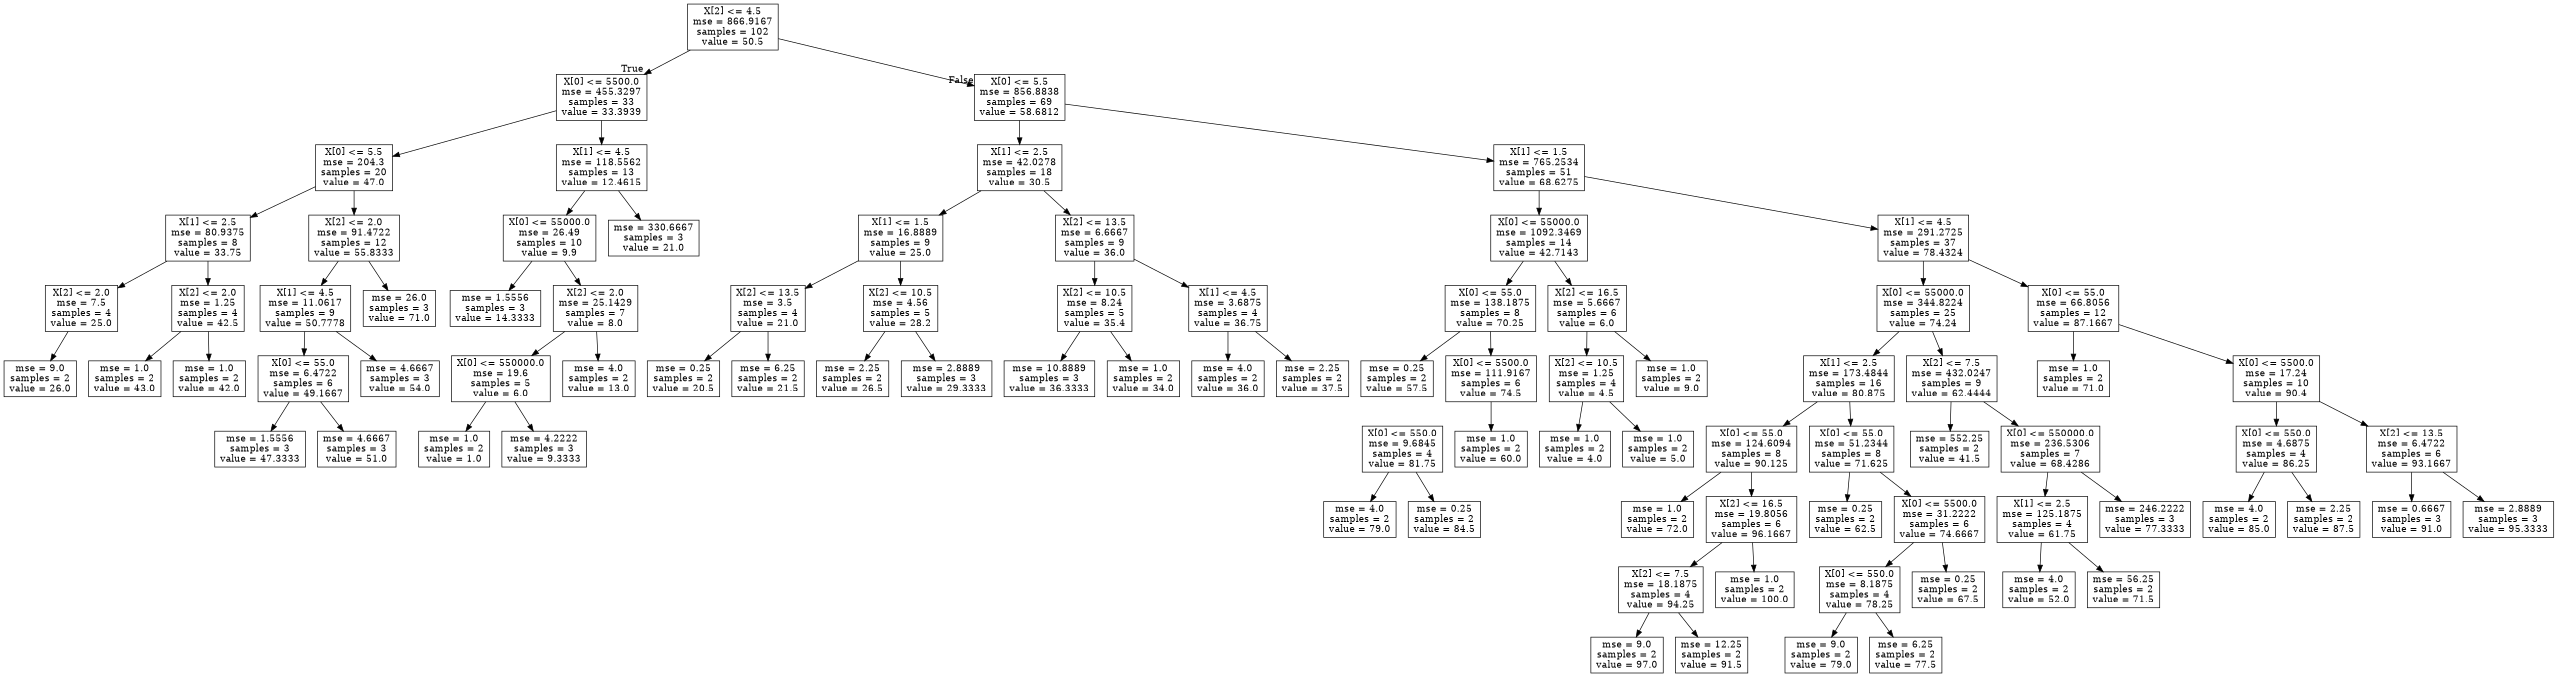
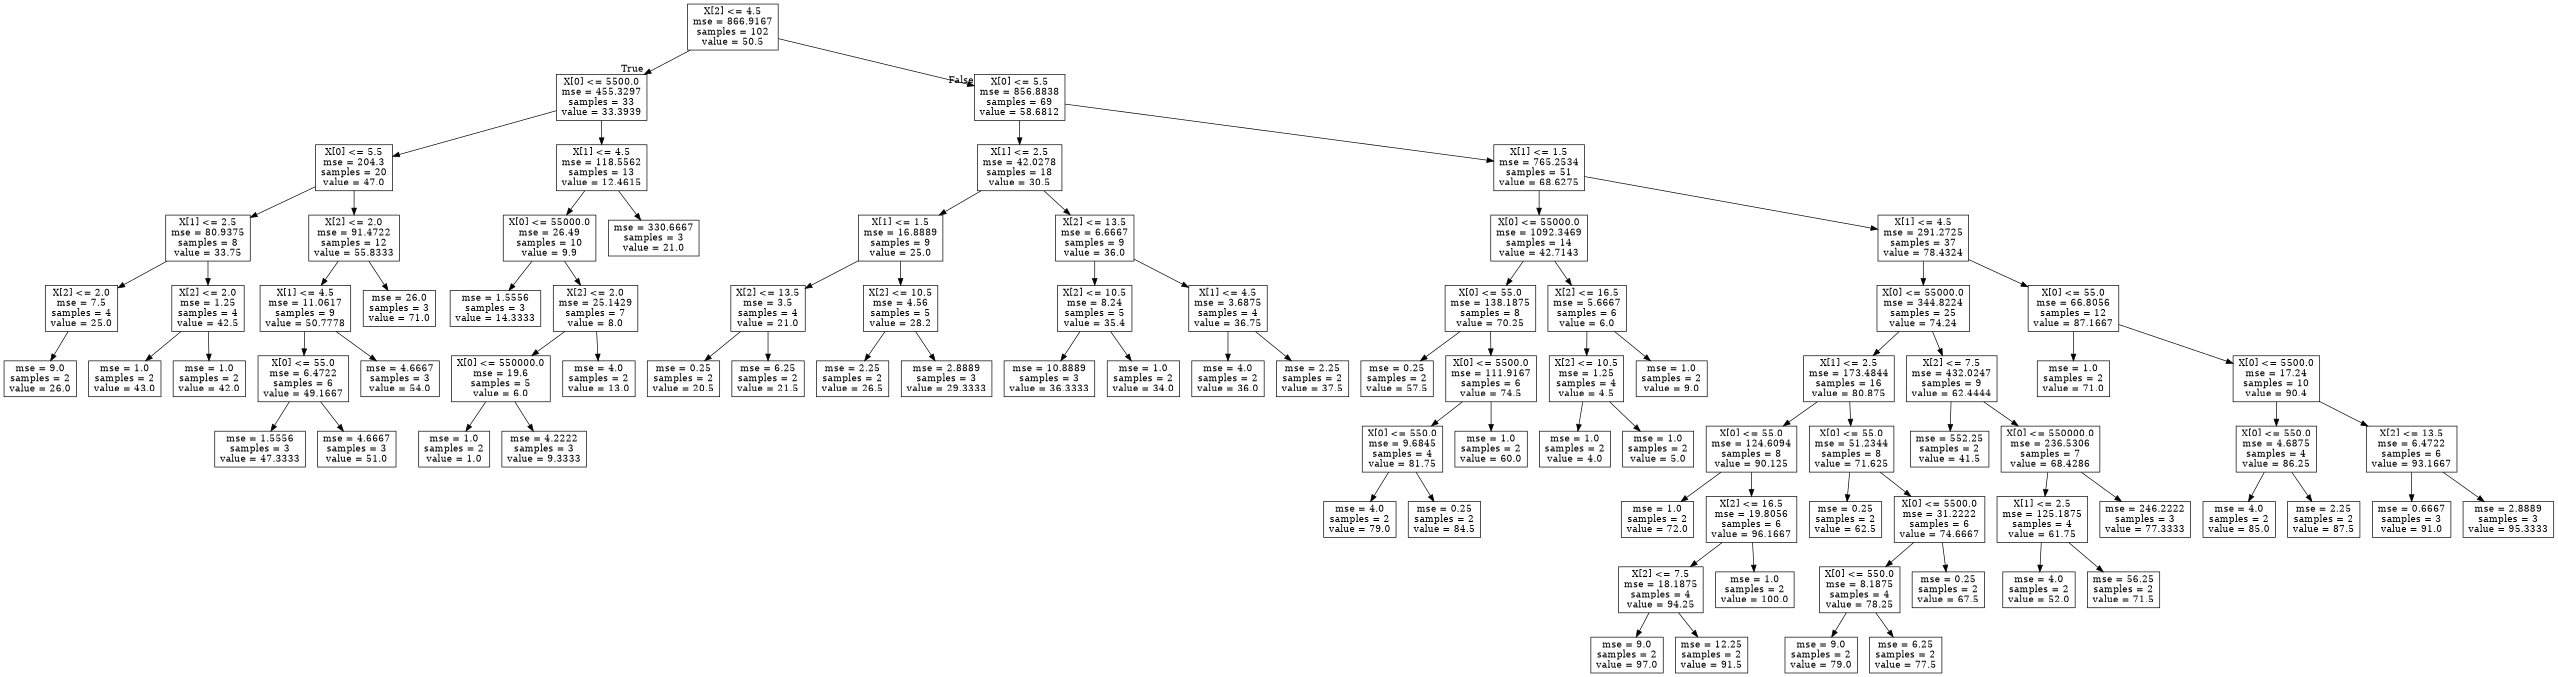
none -> (1450, 412)
